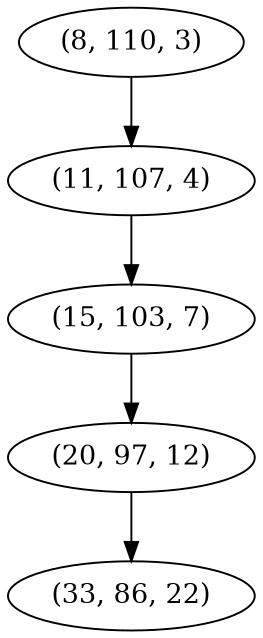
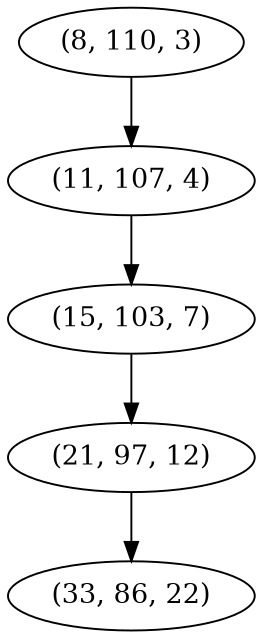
(131, 457) -> (131, 457)
